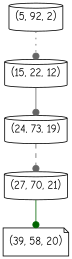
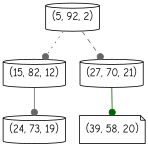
(36, 73) -> (34, 73)
(36, 155) -> (90, 43)
